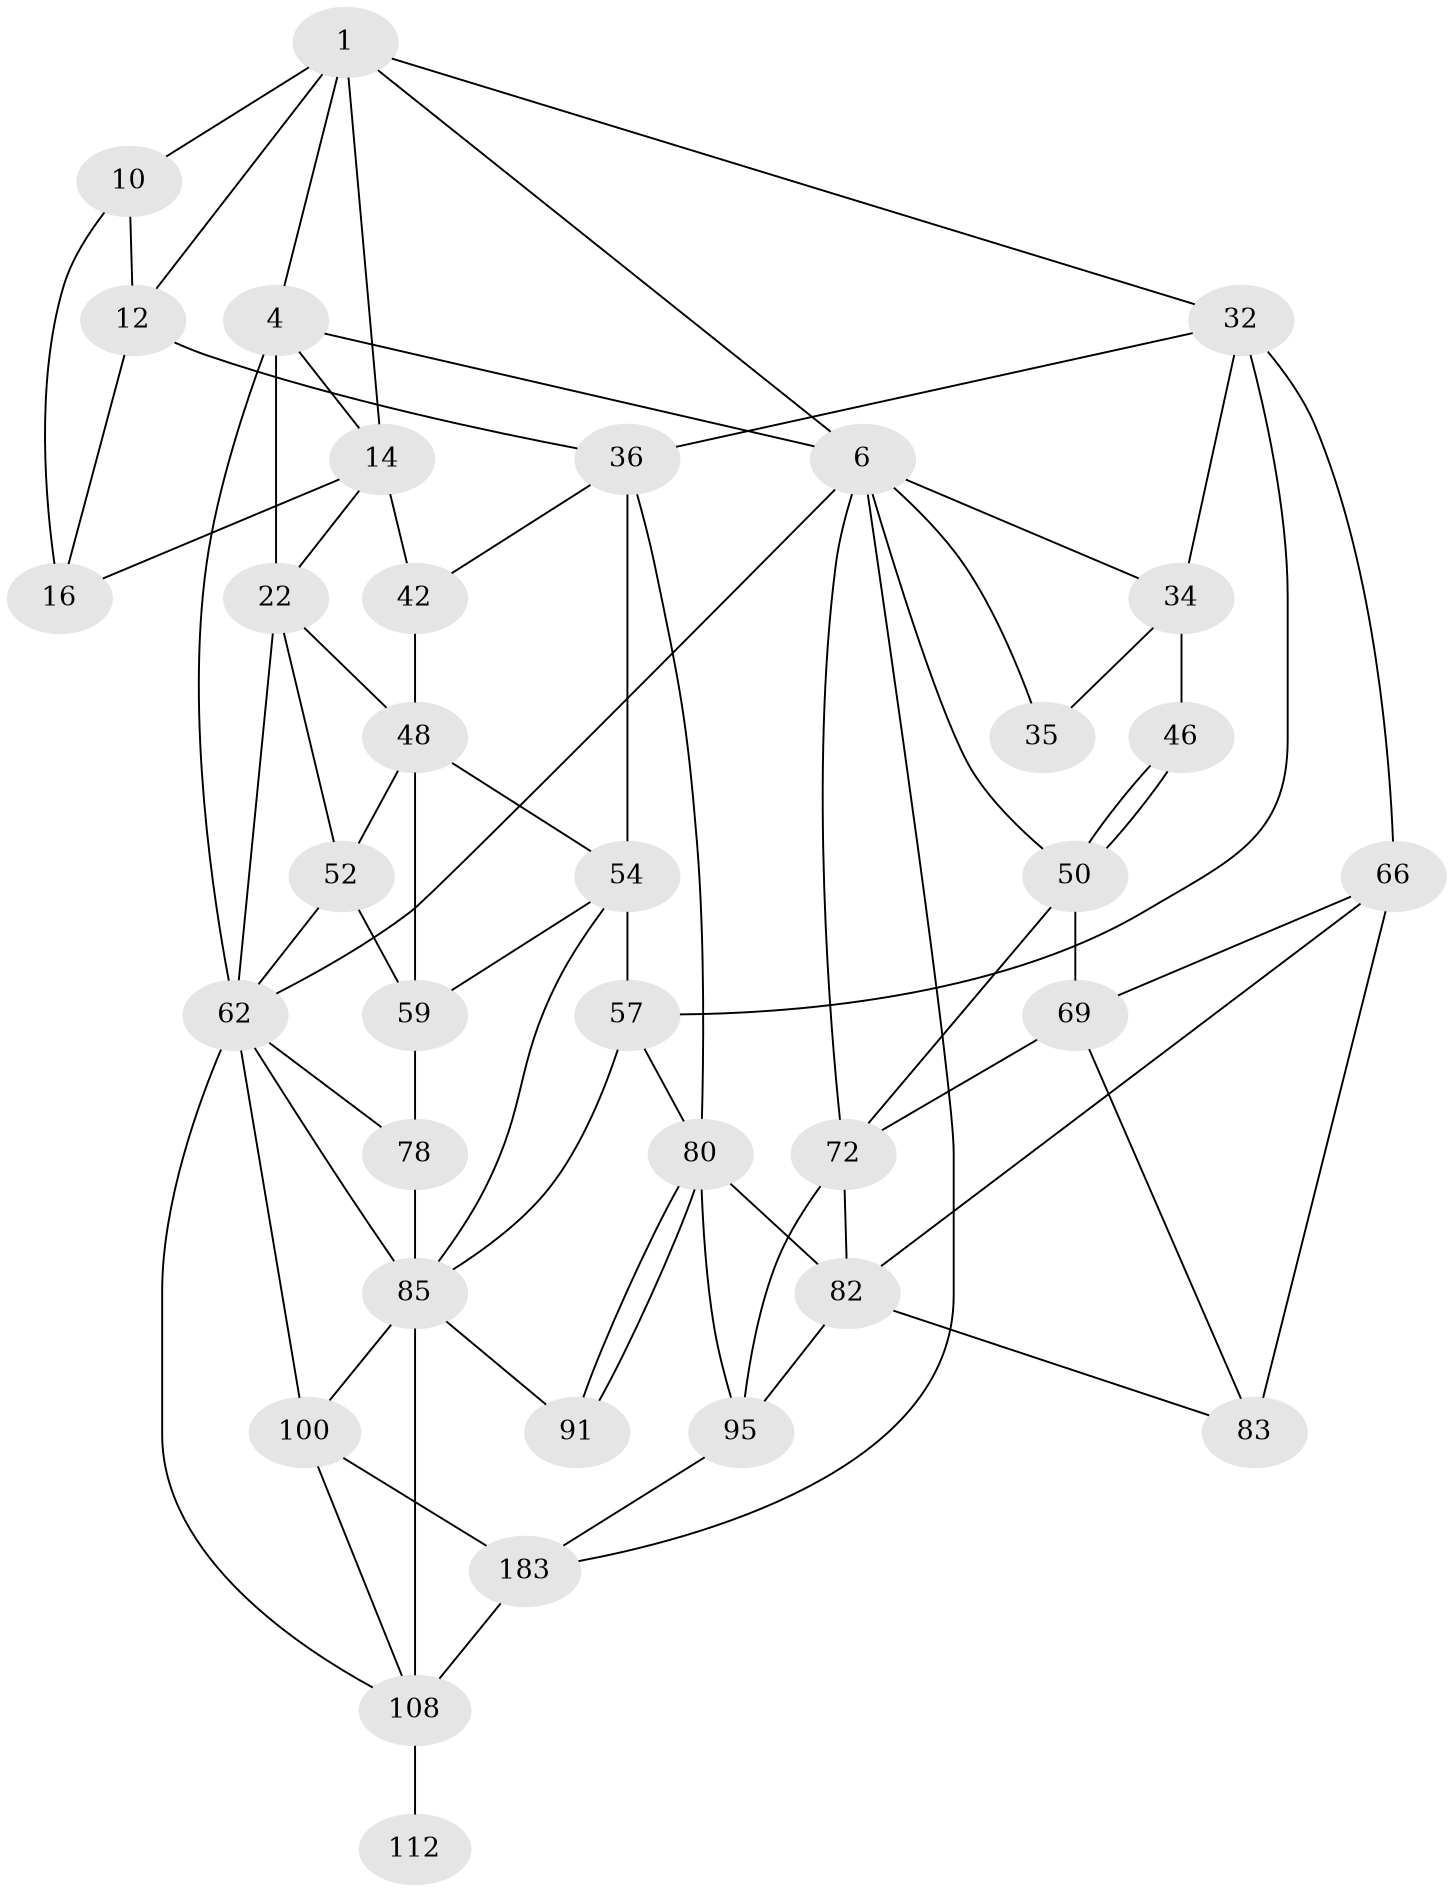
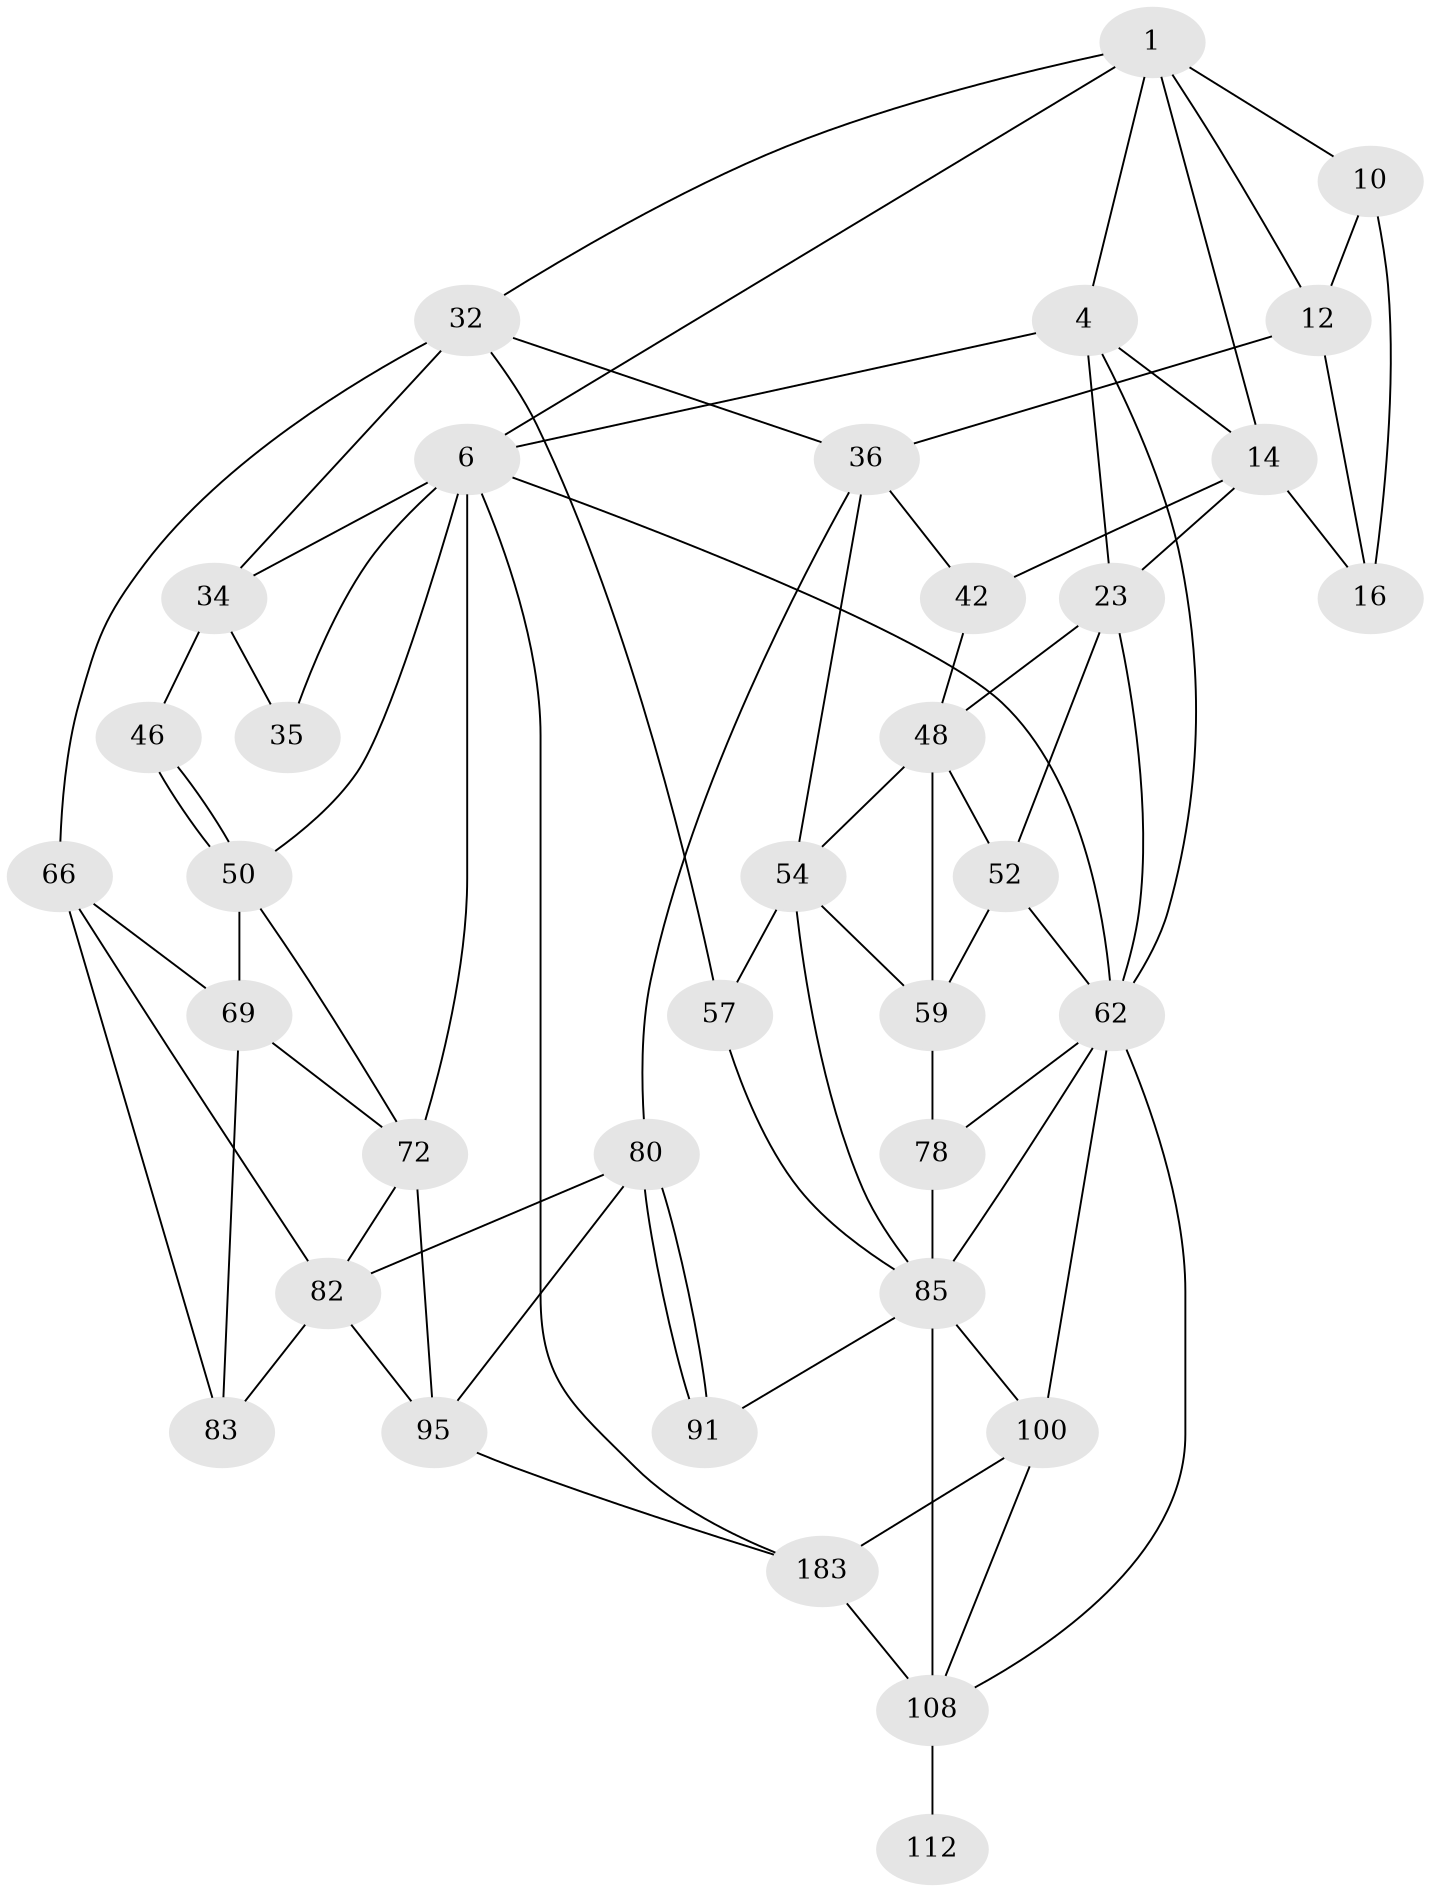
(276, 598) -> (1112, 598)
(664, 1085) -> none
